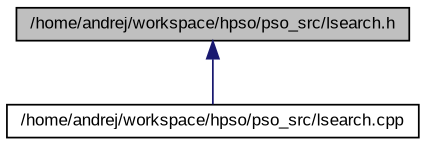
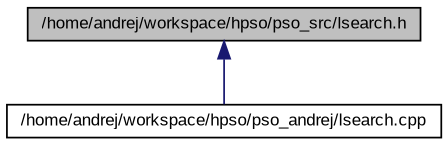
(213, 121) -> (224, 121)
